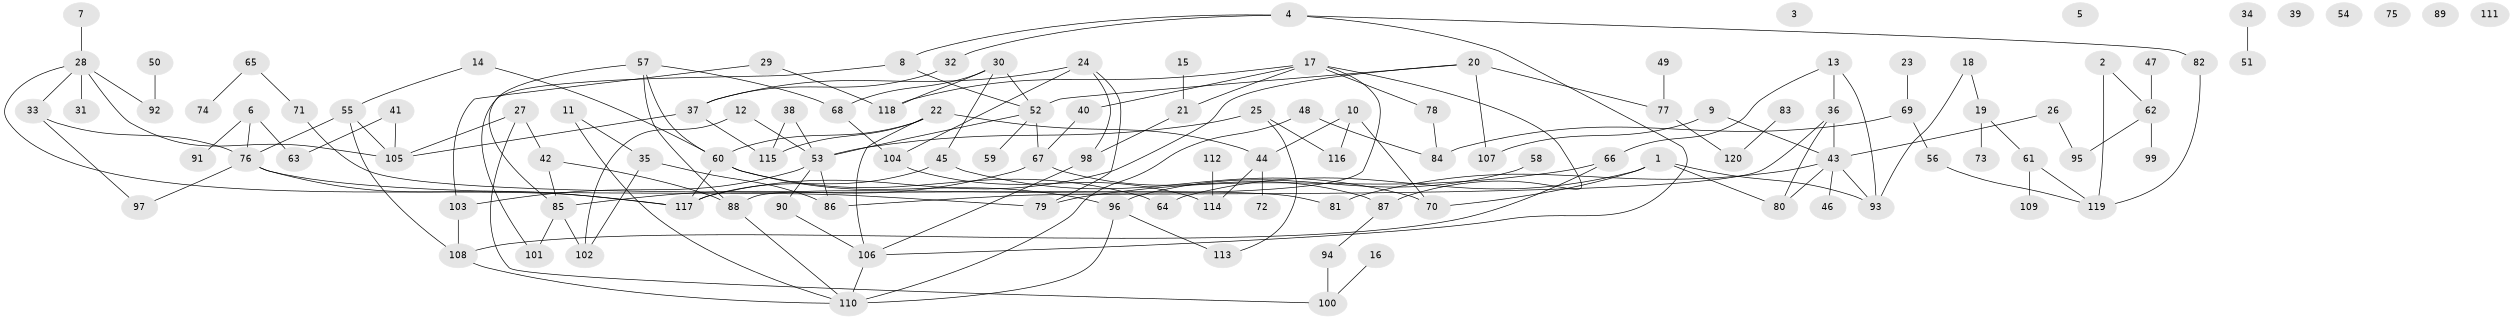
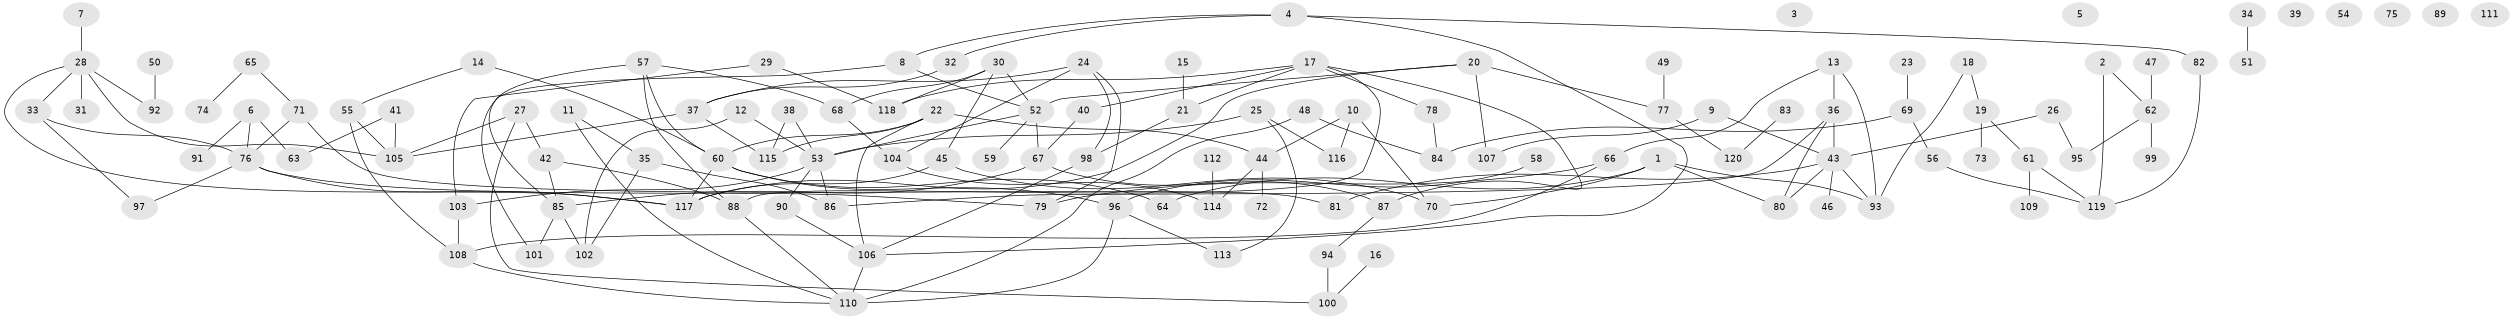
(297, 135) -> (276, 132)
